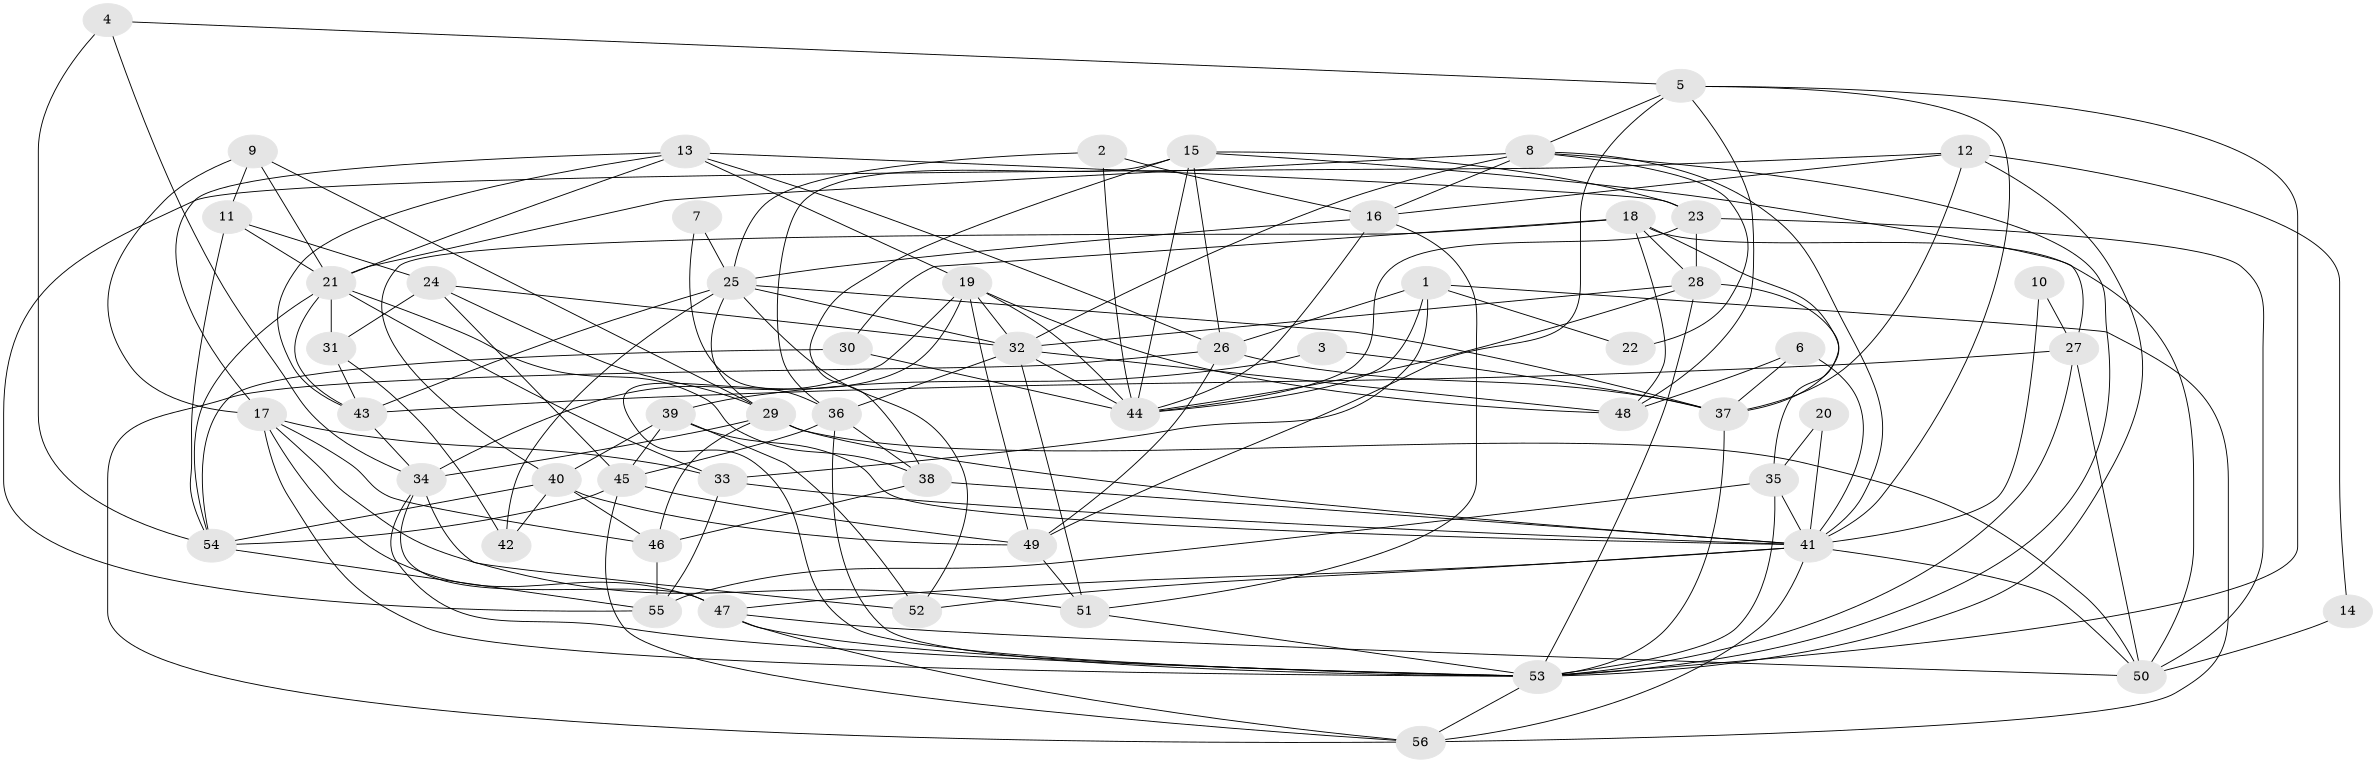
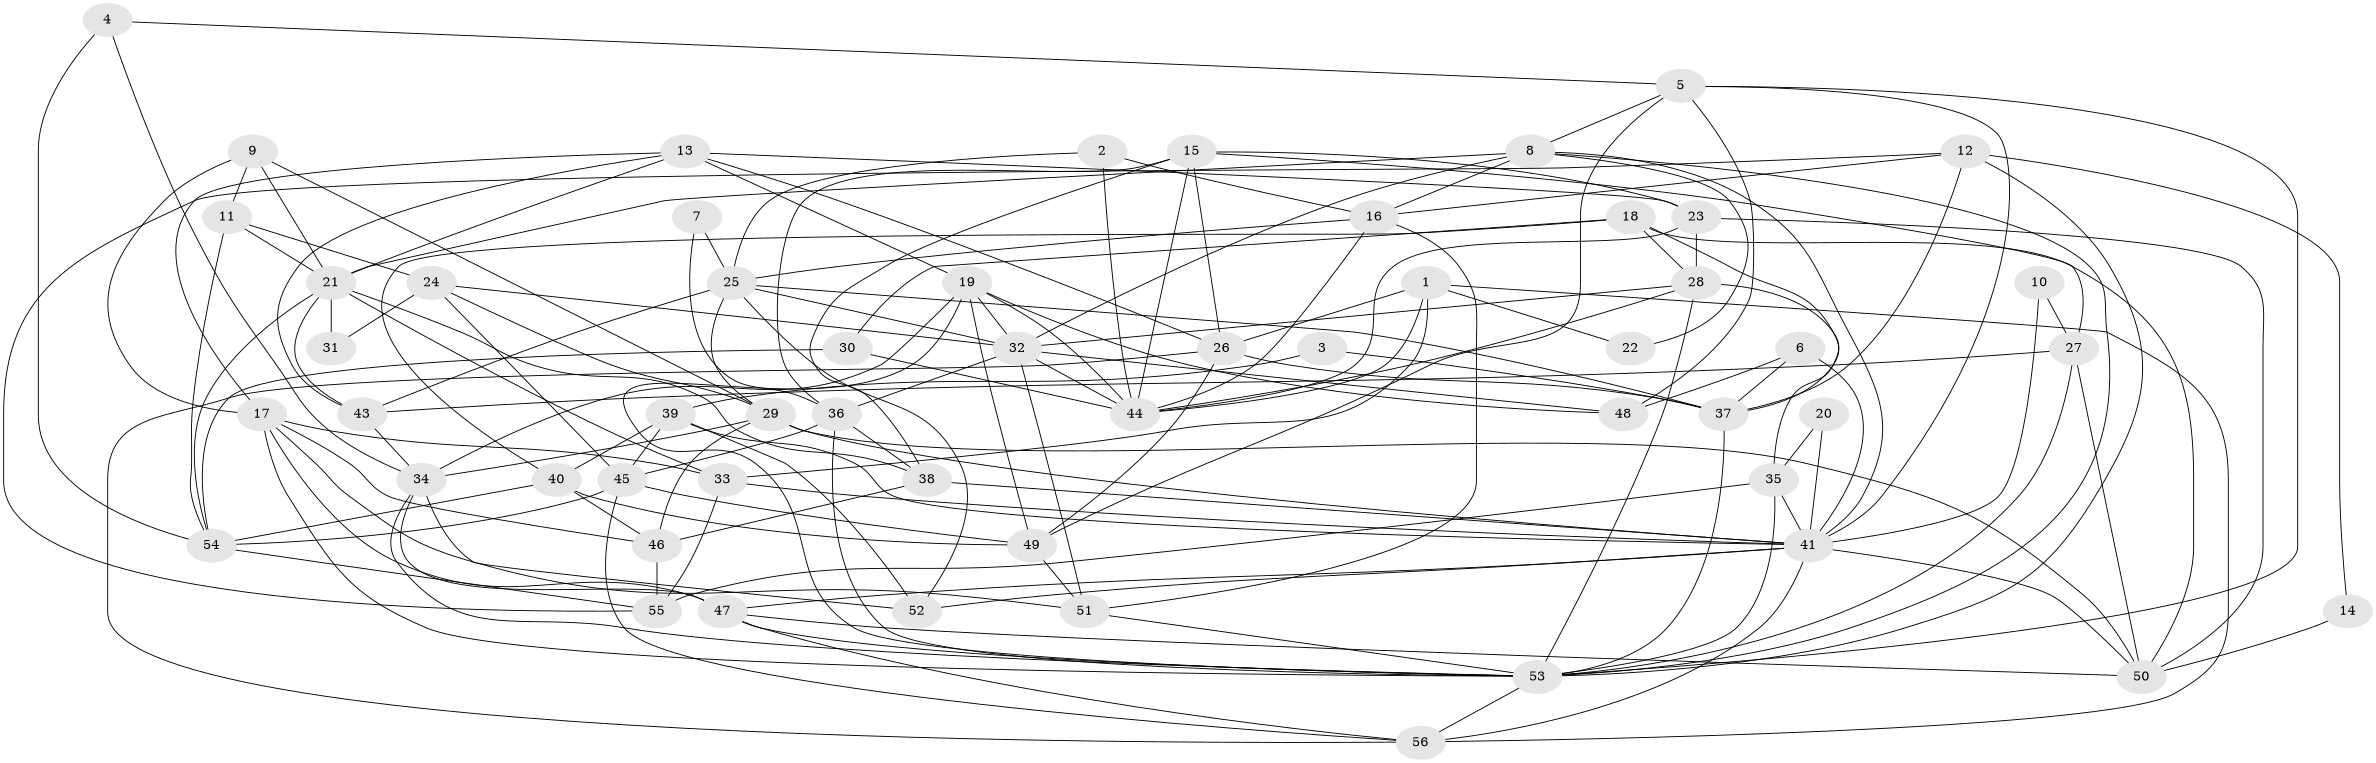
(1661, 320) -> none
(345, 379) -> none
(506, 546) -> none
